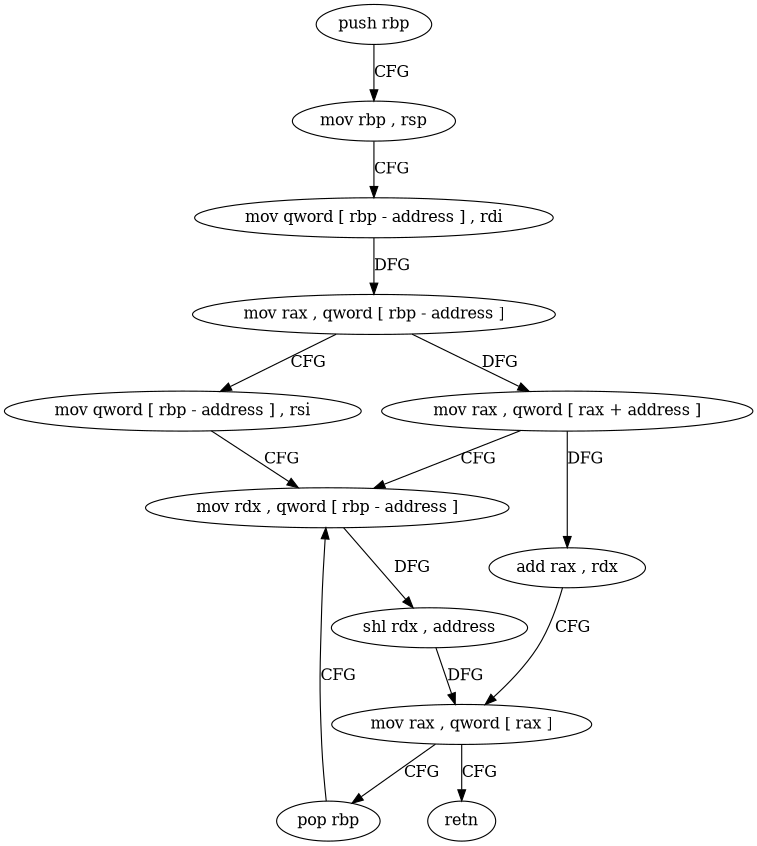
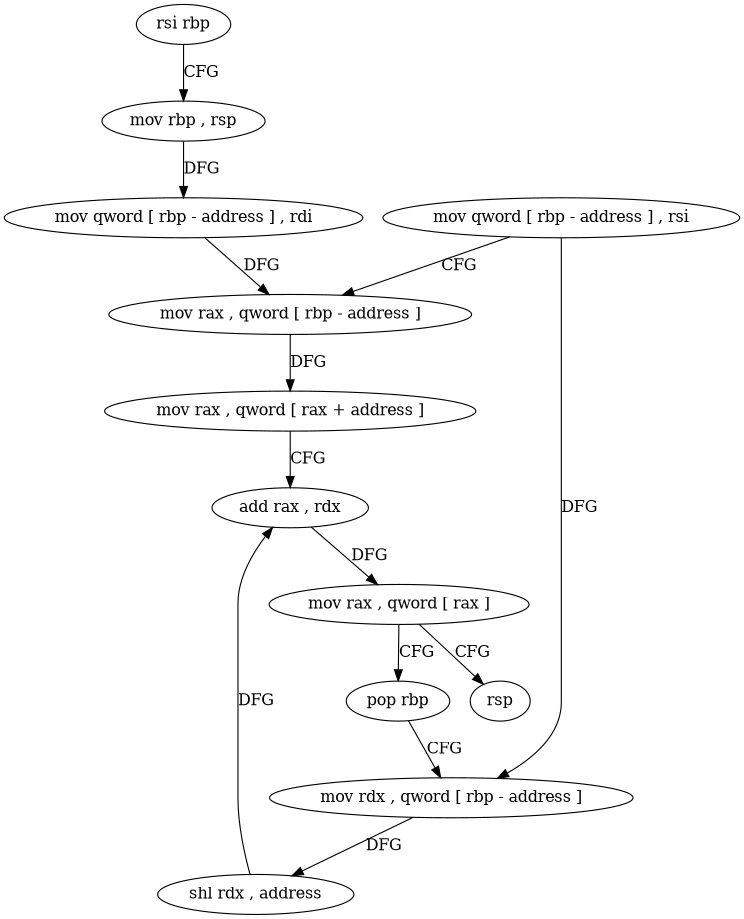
(374, 24) -> (184, 24)
(392, 169) -> (202, 169)
(283, 360) -> (431, 264)
(453, 457) -> none
(282, 459) -> (580, 508)
(586, 459) -> (308, 459)
(573, 628) -> (370, 556)
(444, 671) -> (238, 703)
(462, 821) -> (500, 701)
